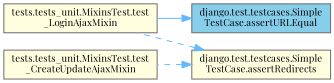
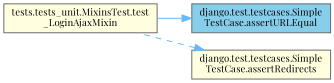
(80, 65) -> none
